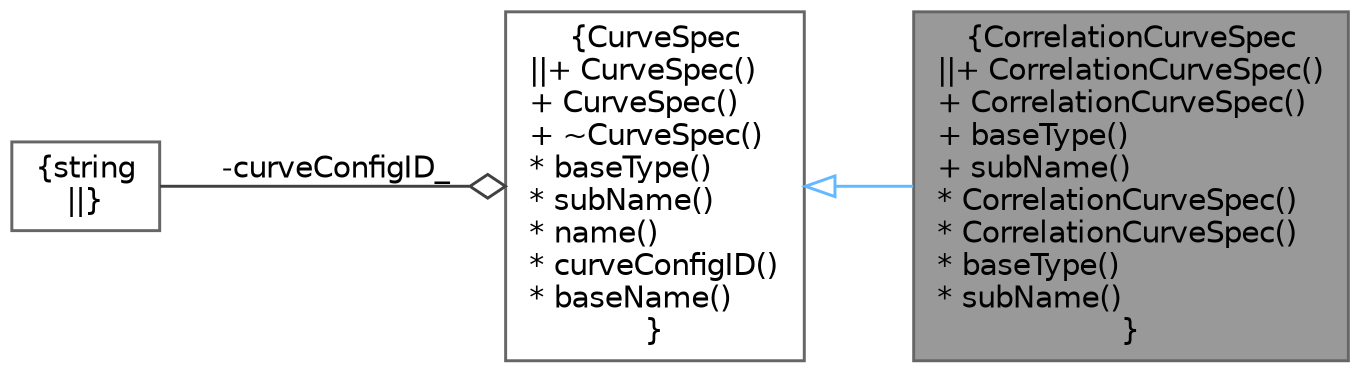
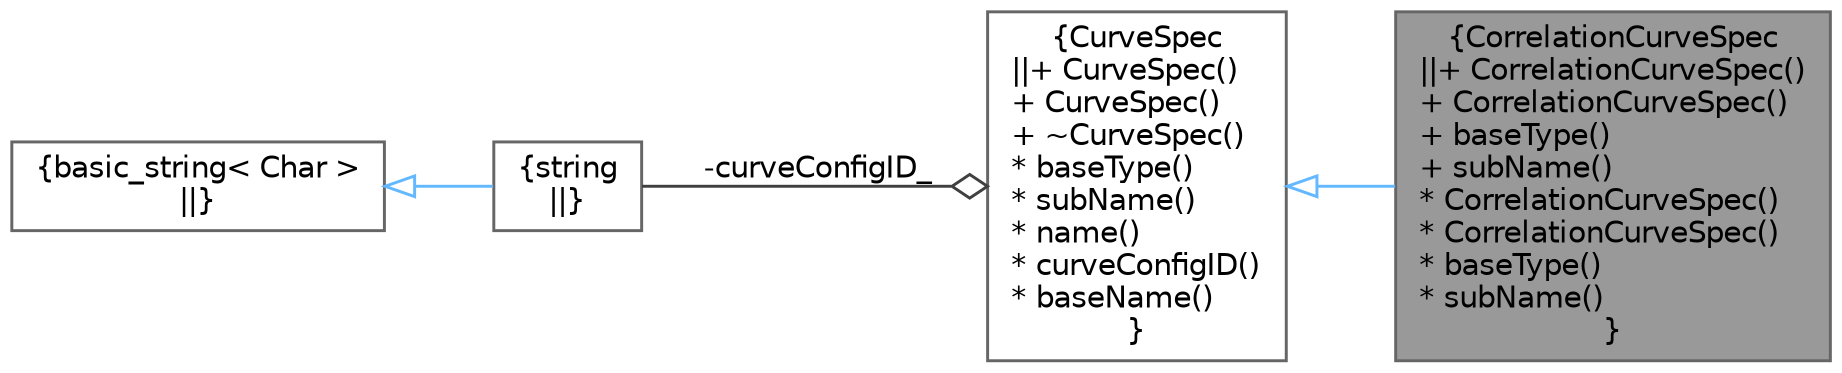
none -> (198, 186)
